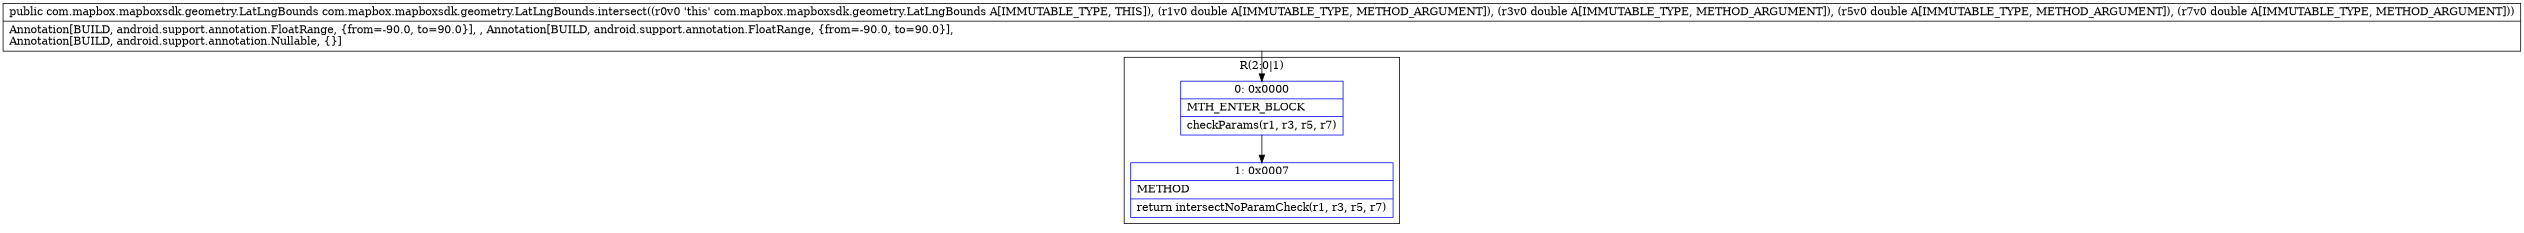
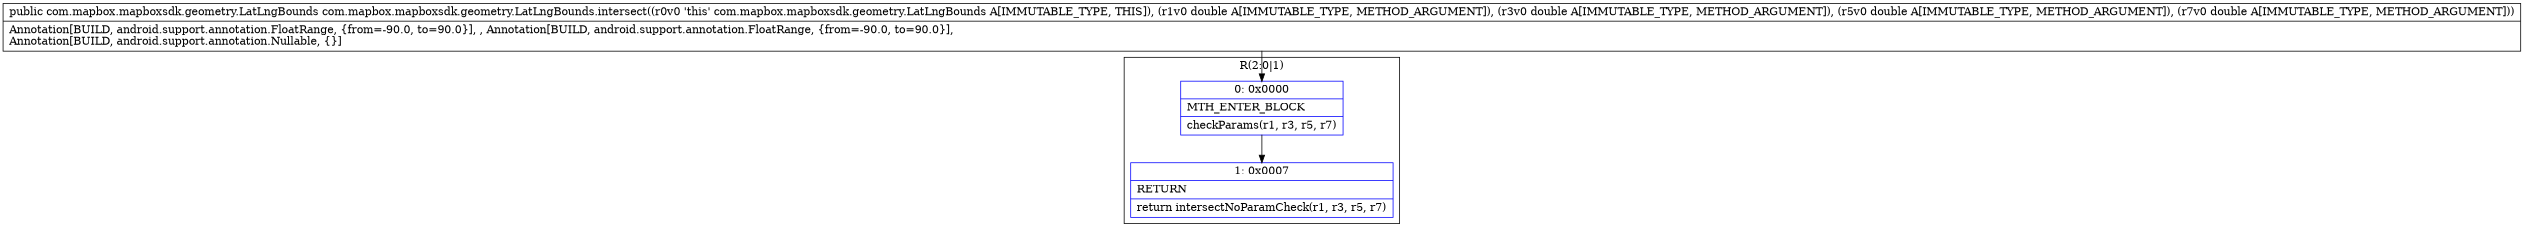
(1163, 189) -> (1162, 189)
